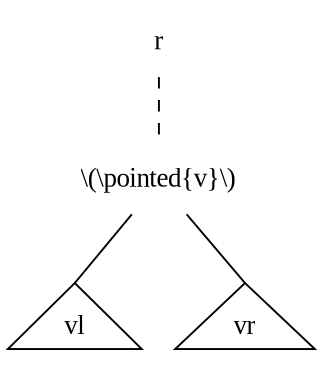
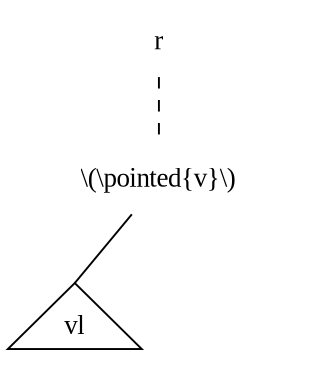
(245, 327) -> none
